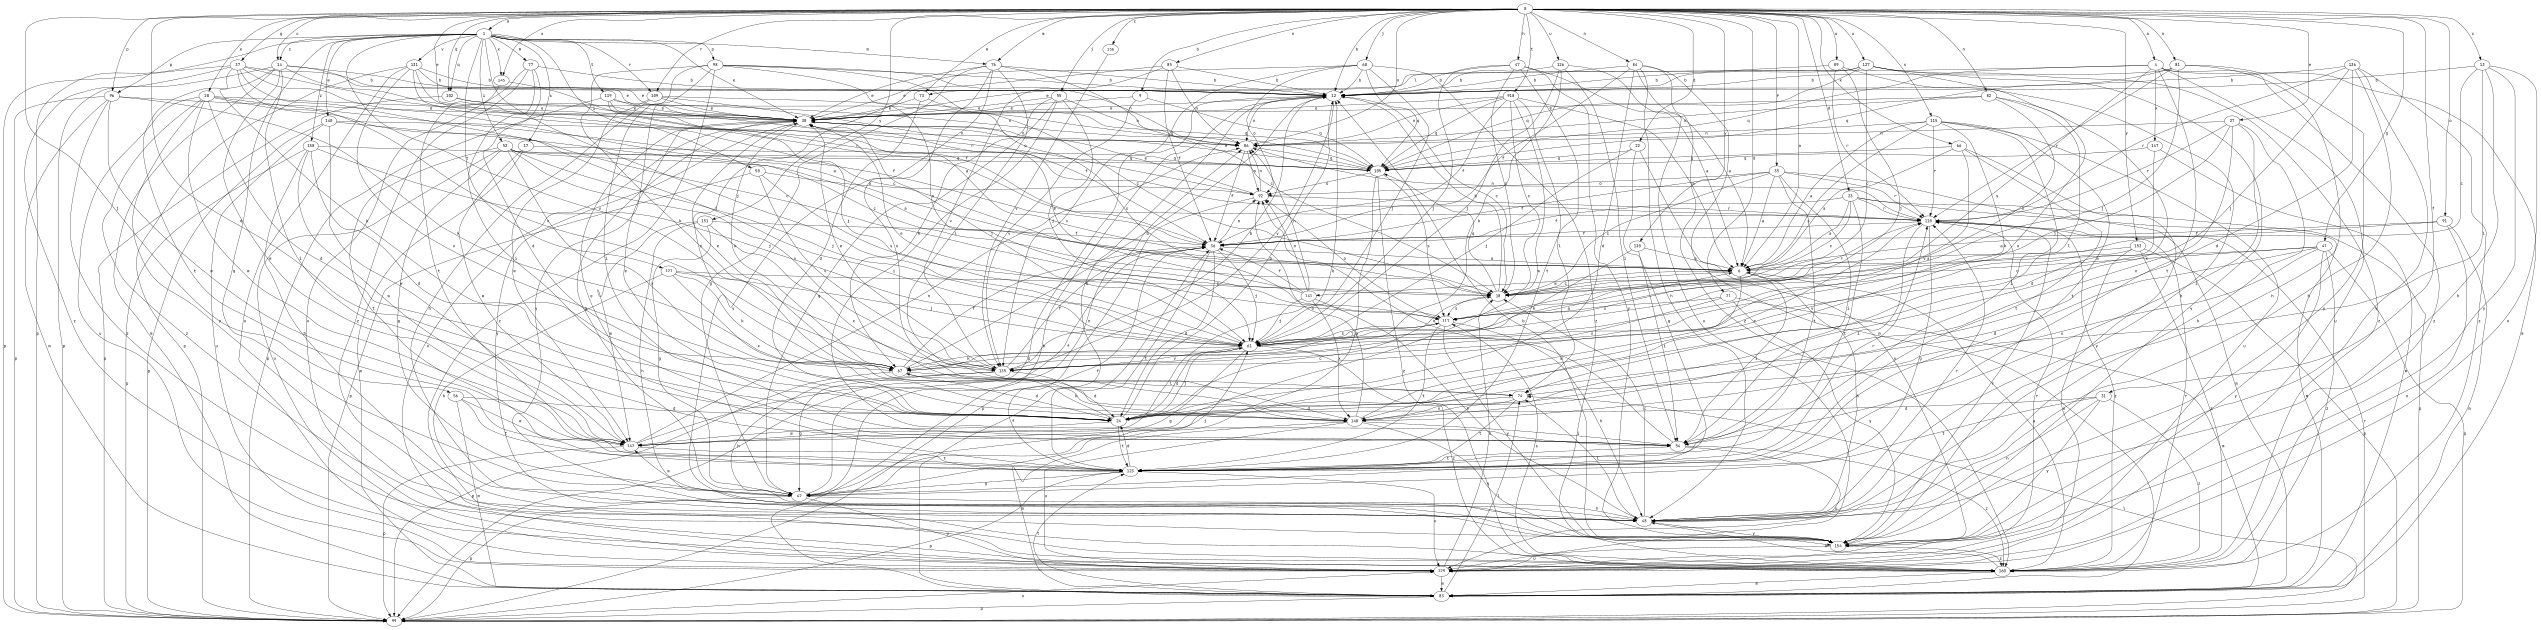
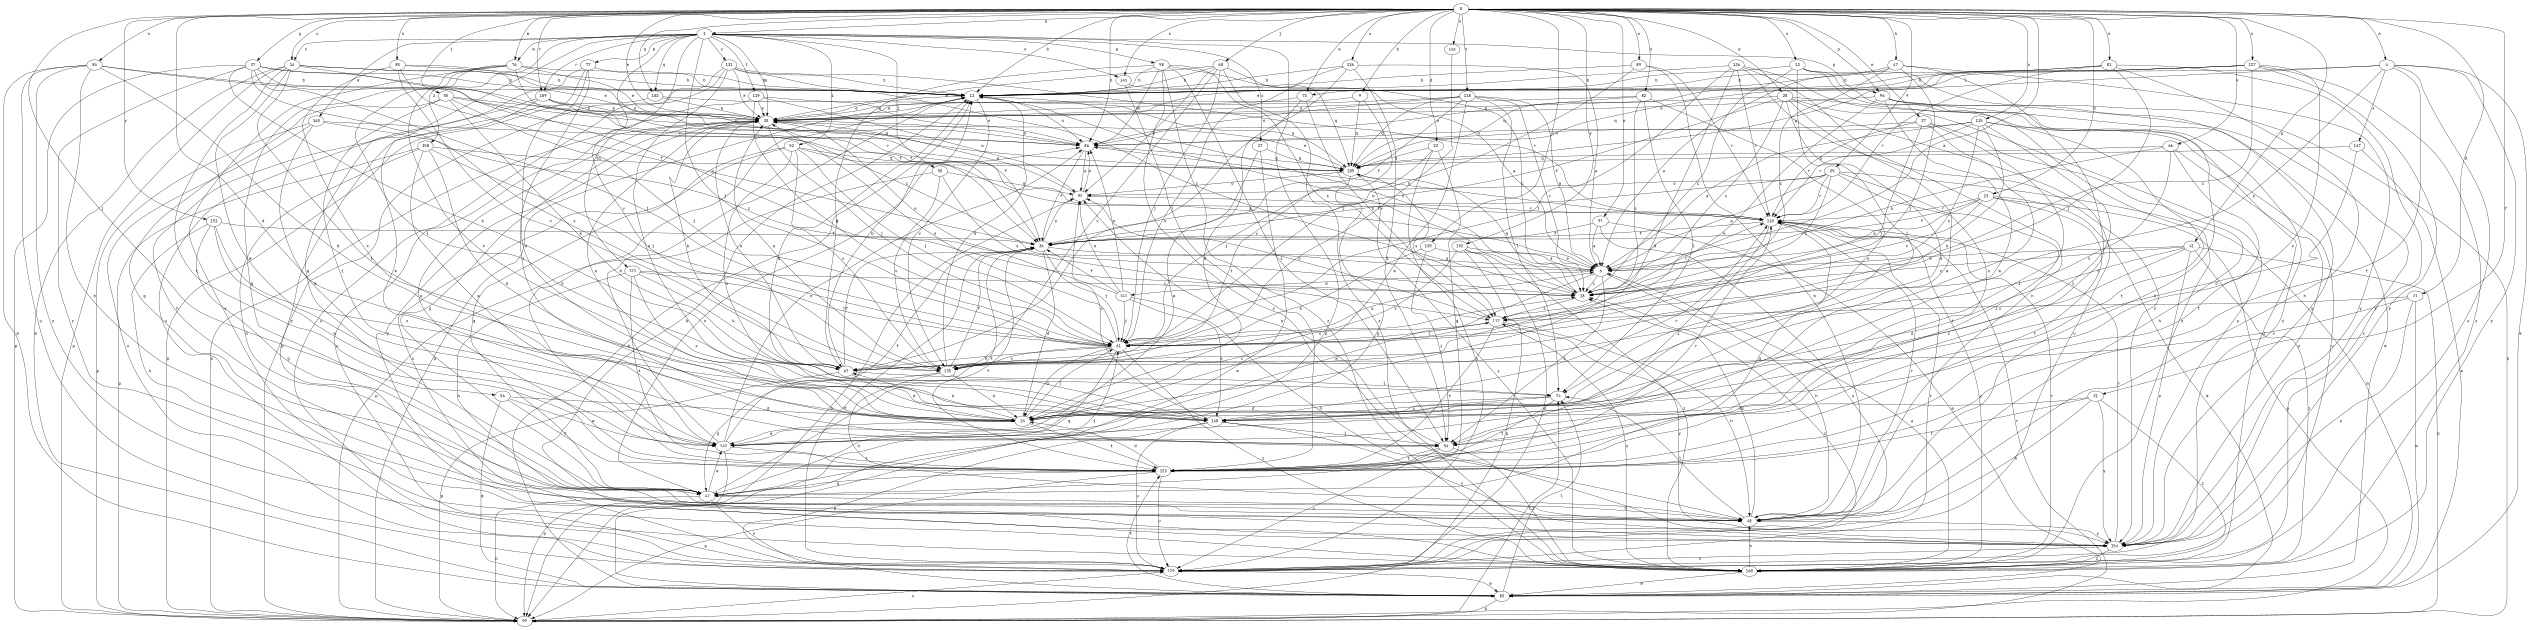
(1511, 96) -> (1467, 96)
(525, 418) -> (840, 462)
(936, 579) -> (805, 540)
